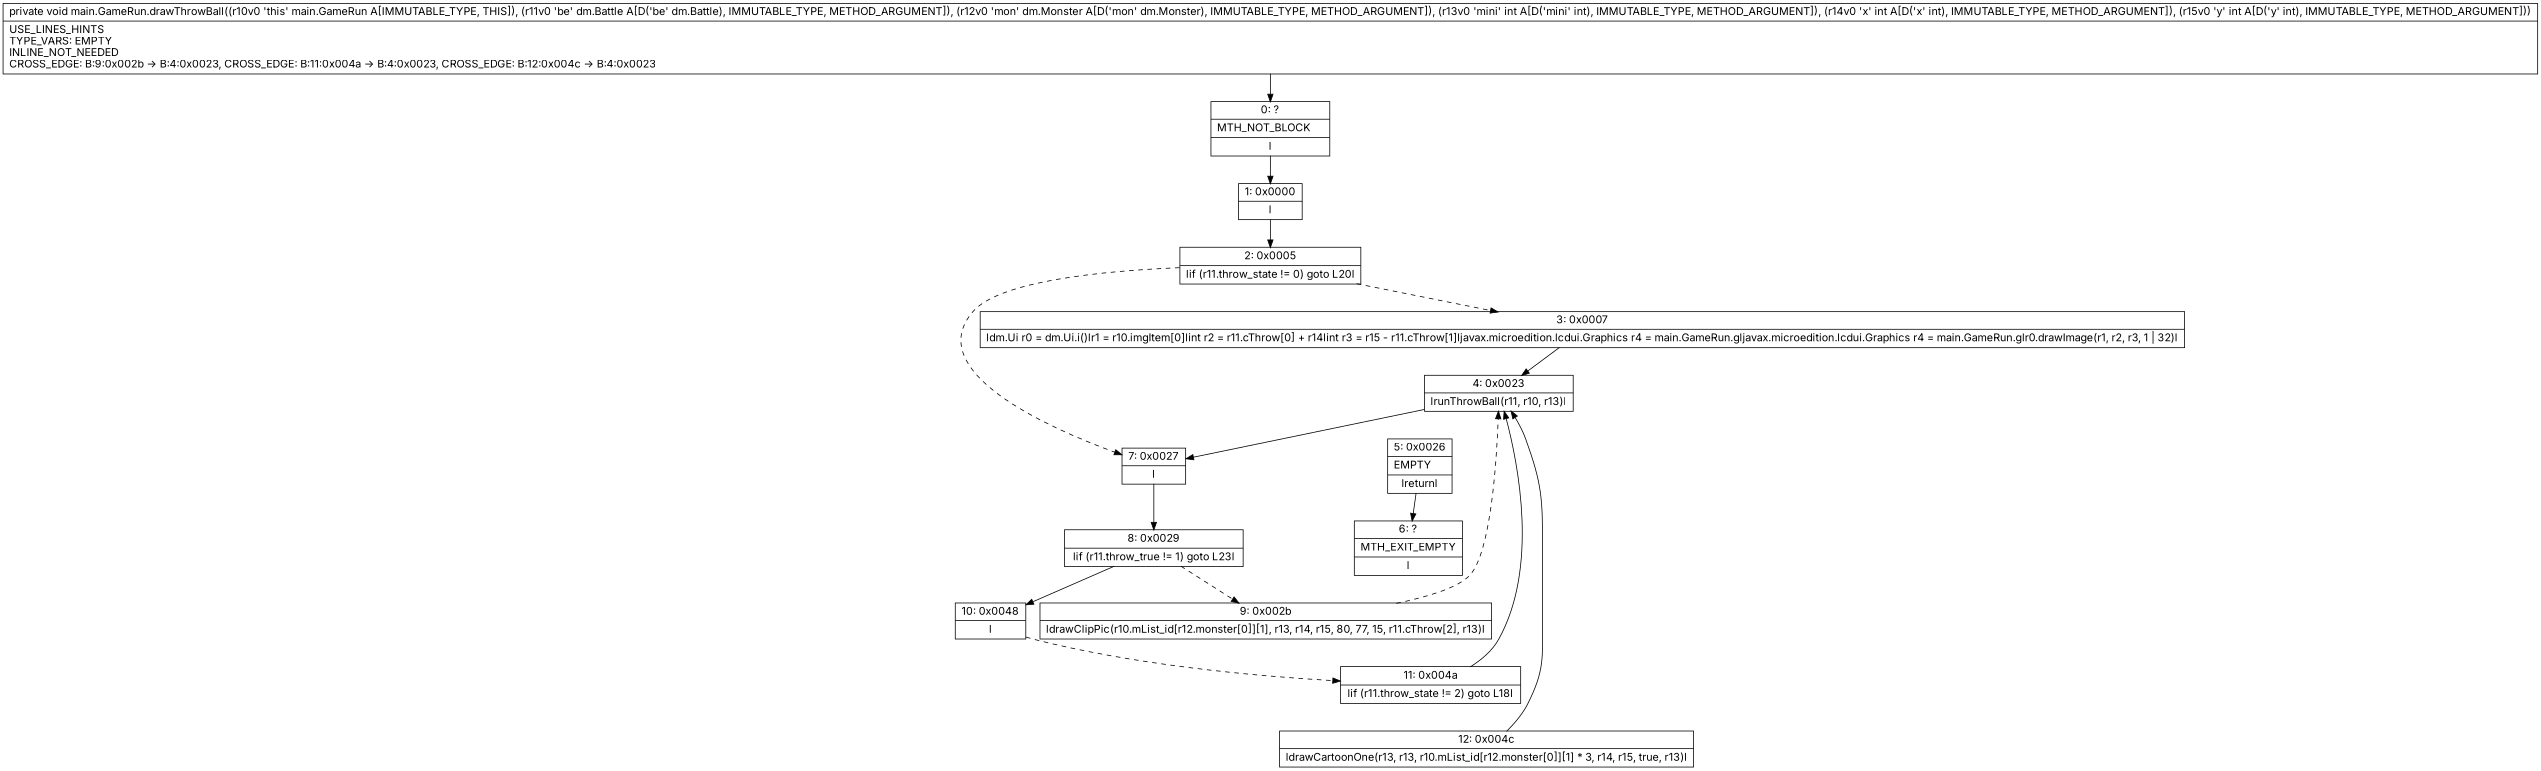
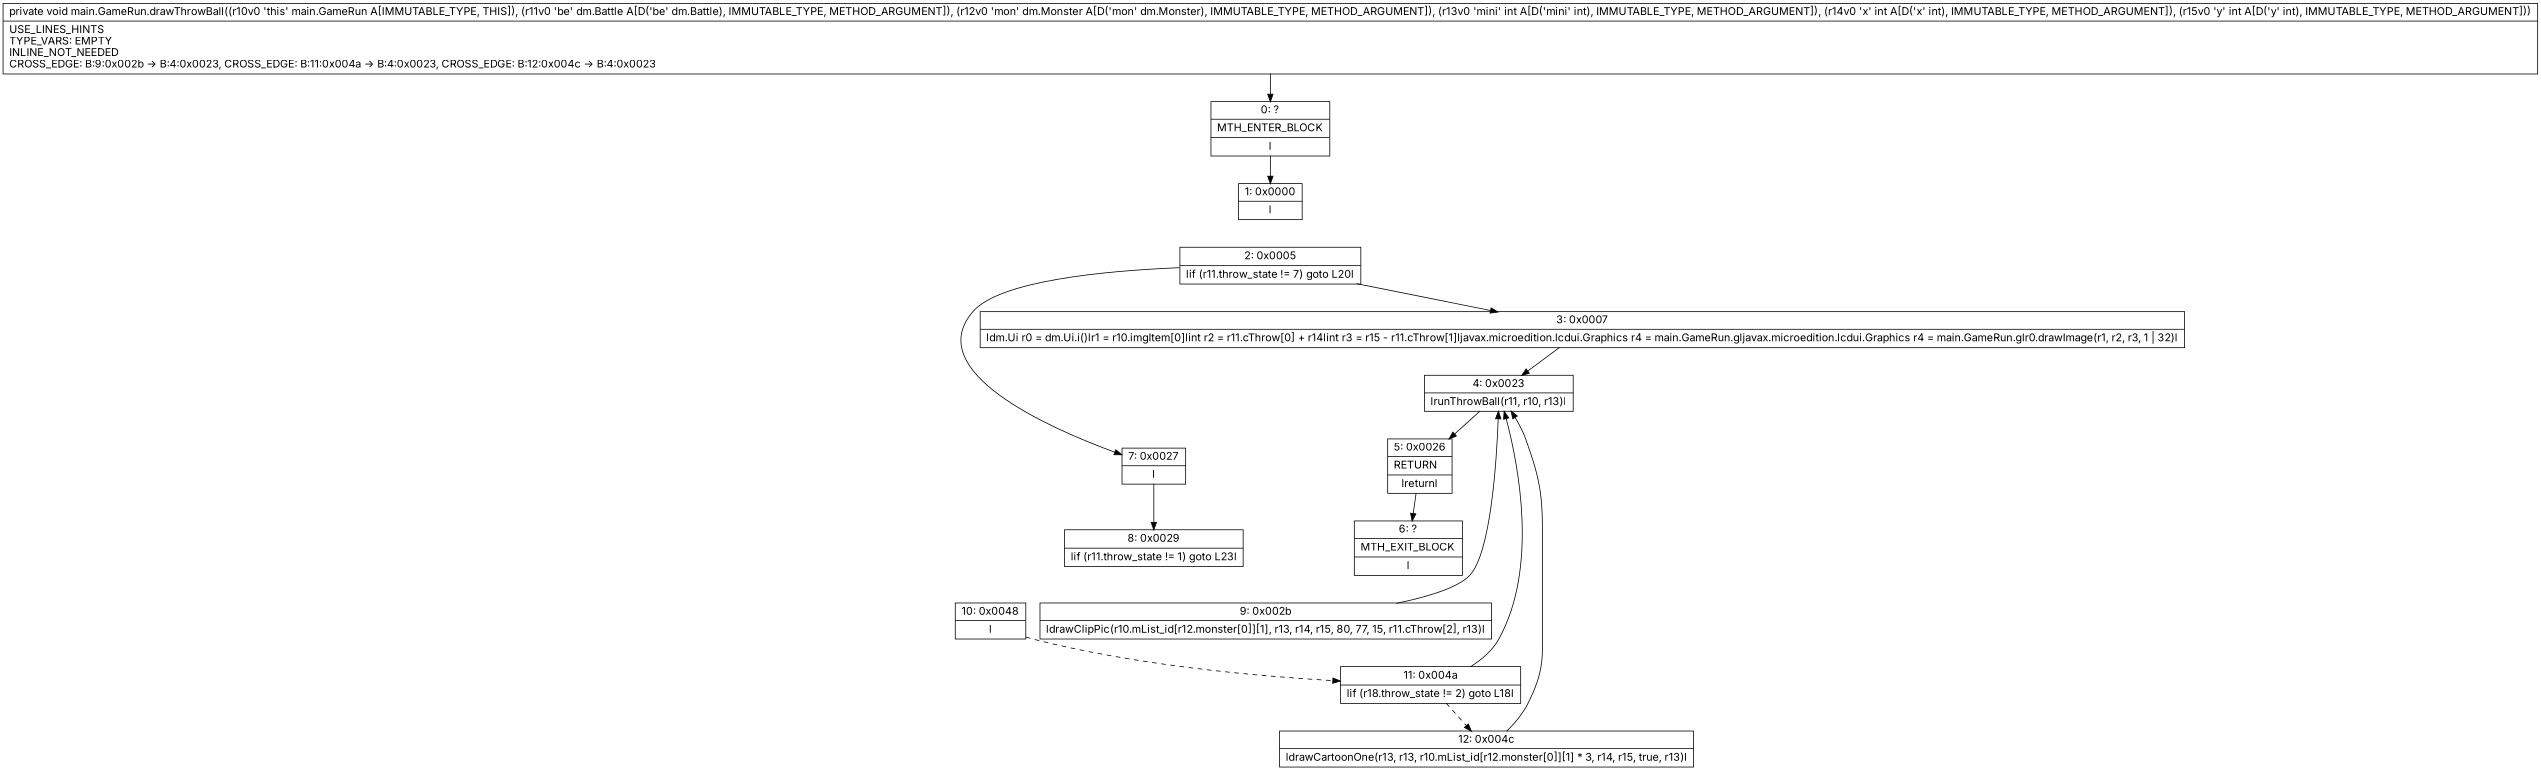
(1264, 128) -> (1270, 128)
(1270, 230) -> none
(1270, 274) -> (1270, 274)
(1424, 297) -> (1424, 297)
(970, 318) -> (970, 318)
(1309, 433) -> (1467, 422)
(1413, 465) -> (1416, 465)
(1485, 538) -> (1485, 538)
(1408, 547) -> (1408, 547)
(1154, 557) -> (1154, 557)
(1207, 583) -> none
(1074, 584) -> none
(1431, 694) -> (1431, 694)
none -> (1456, 714)
